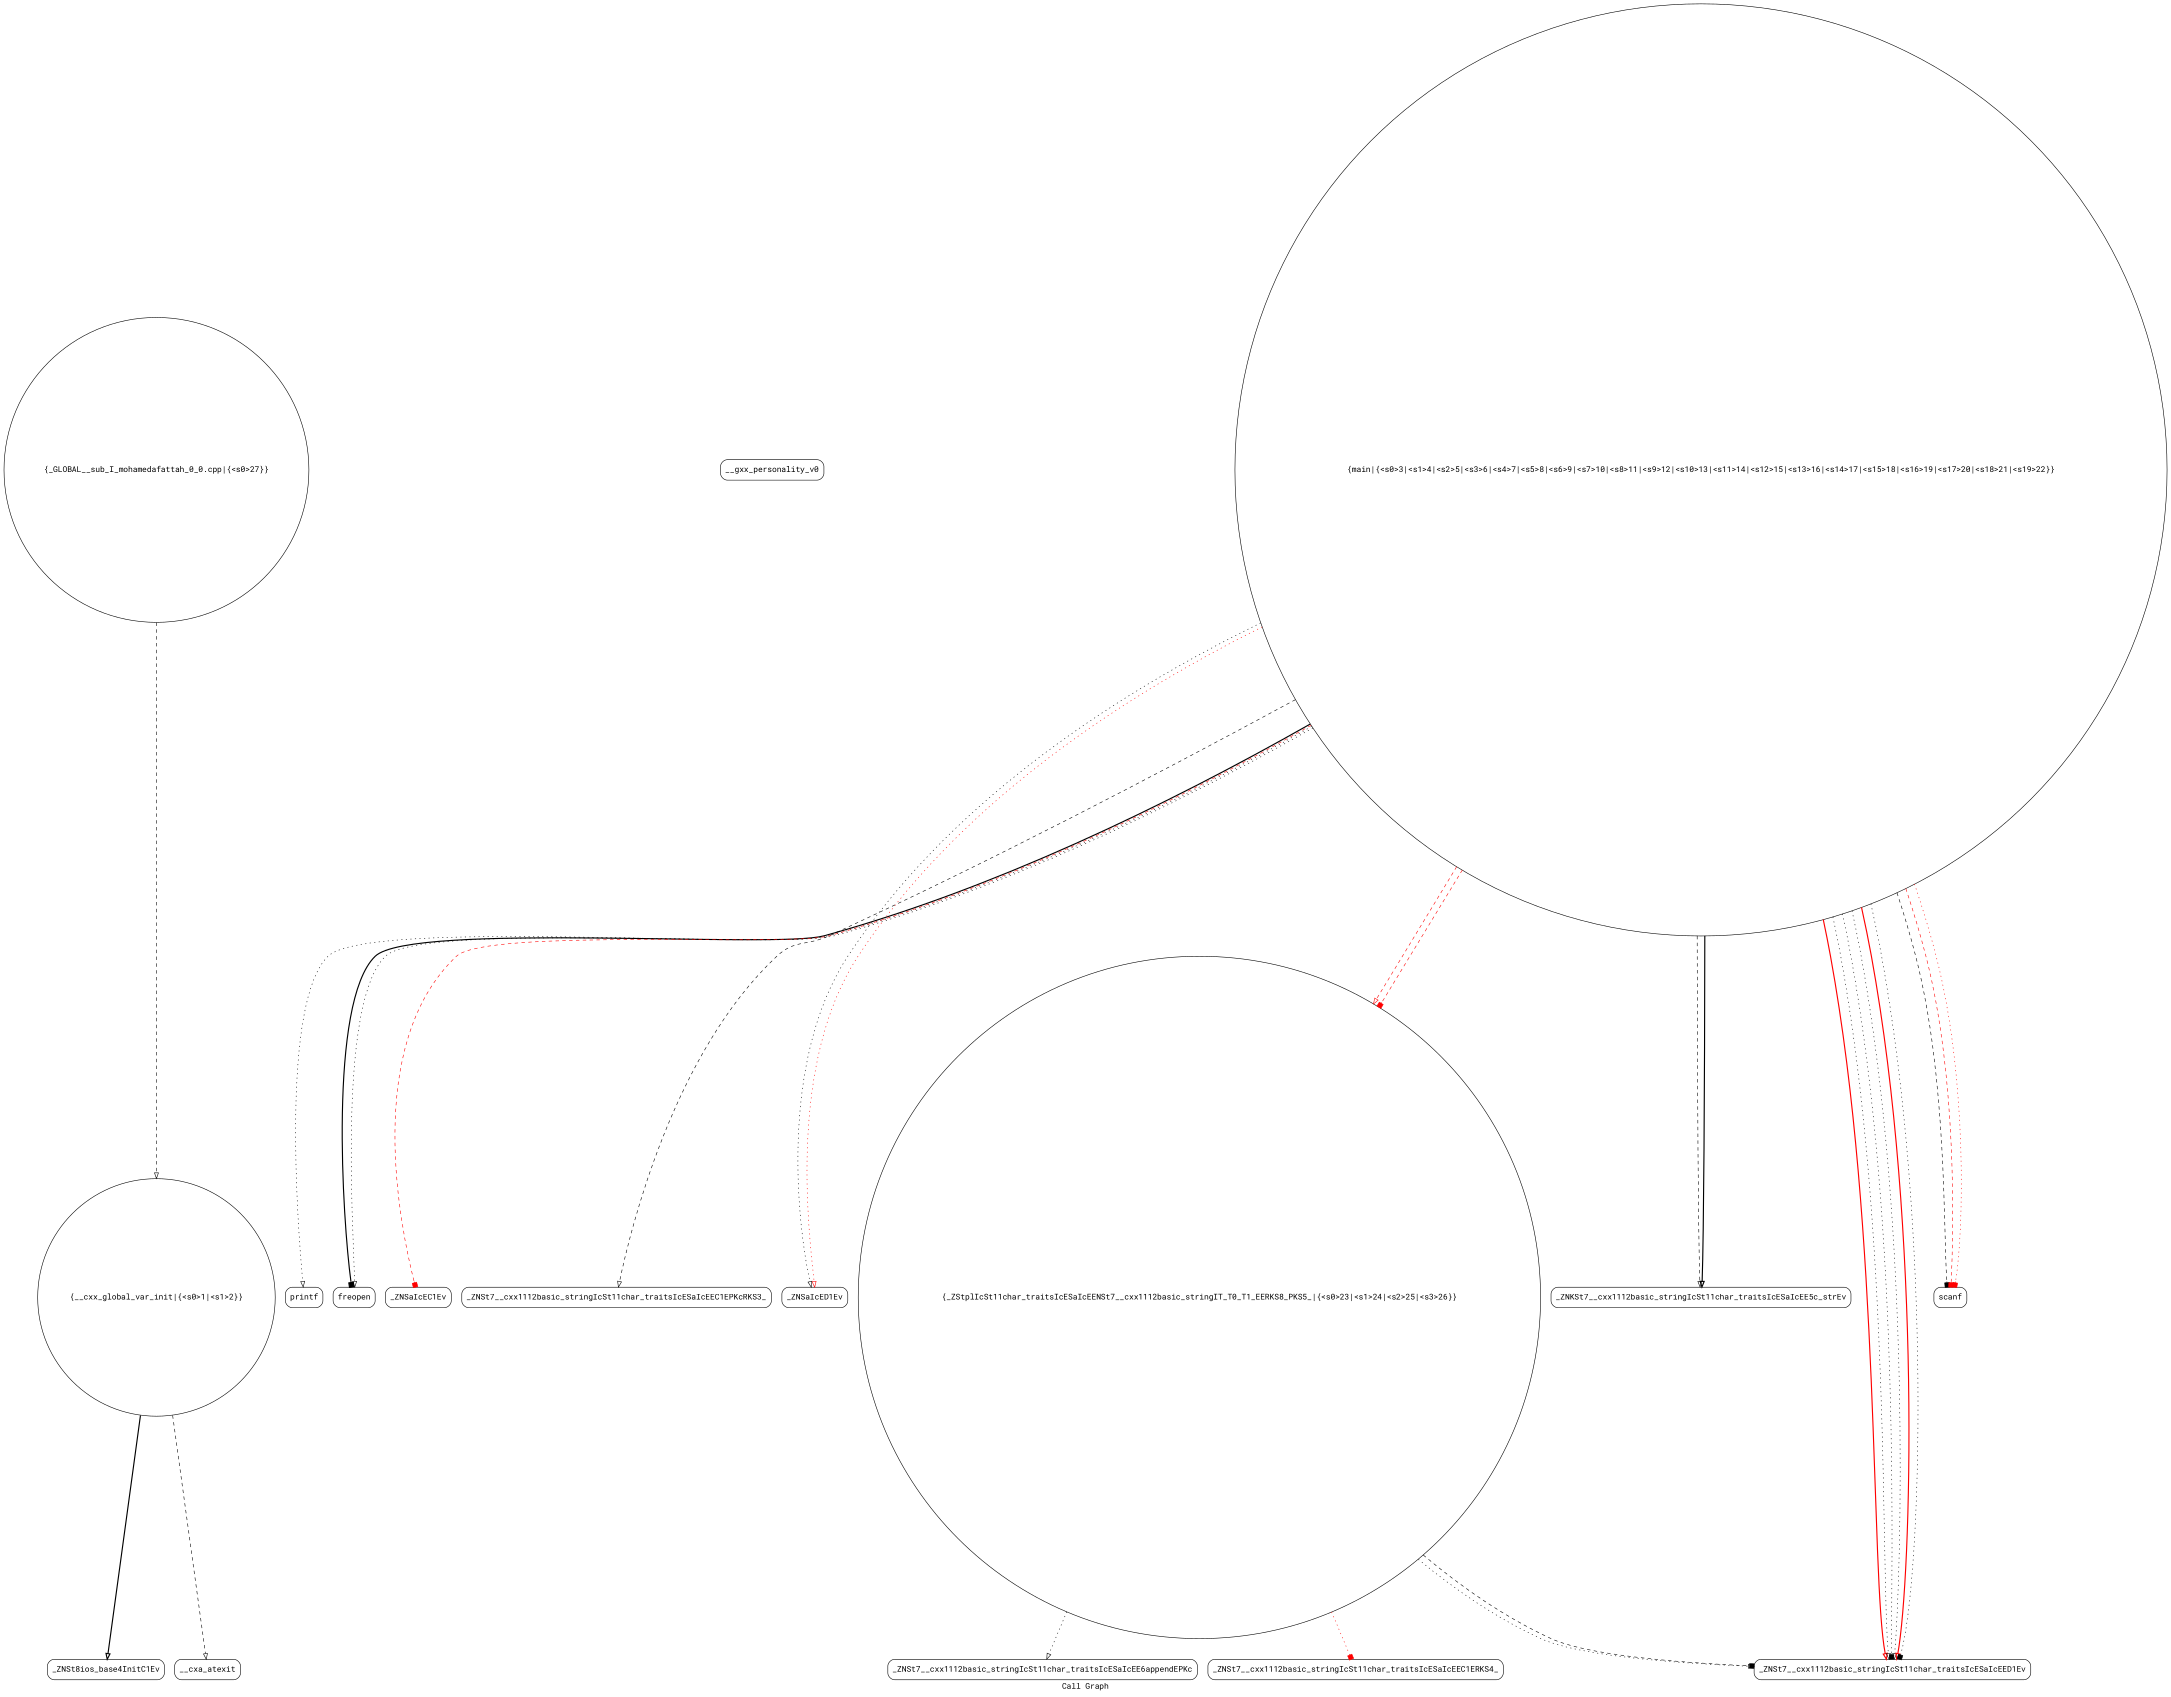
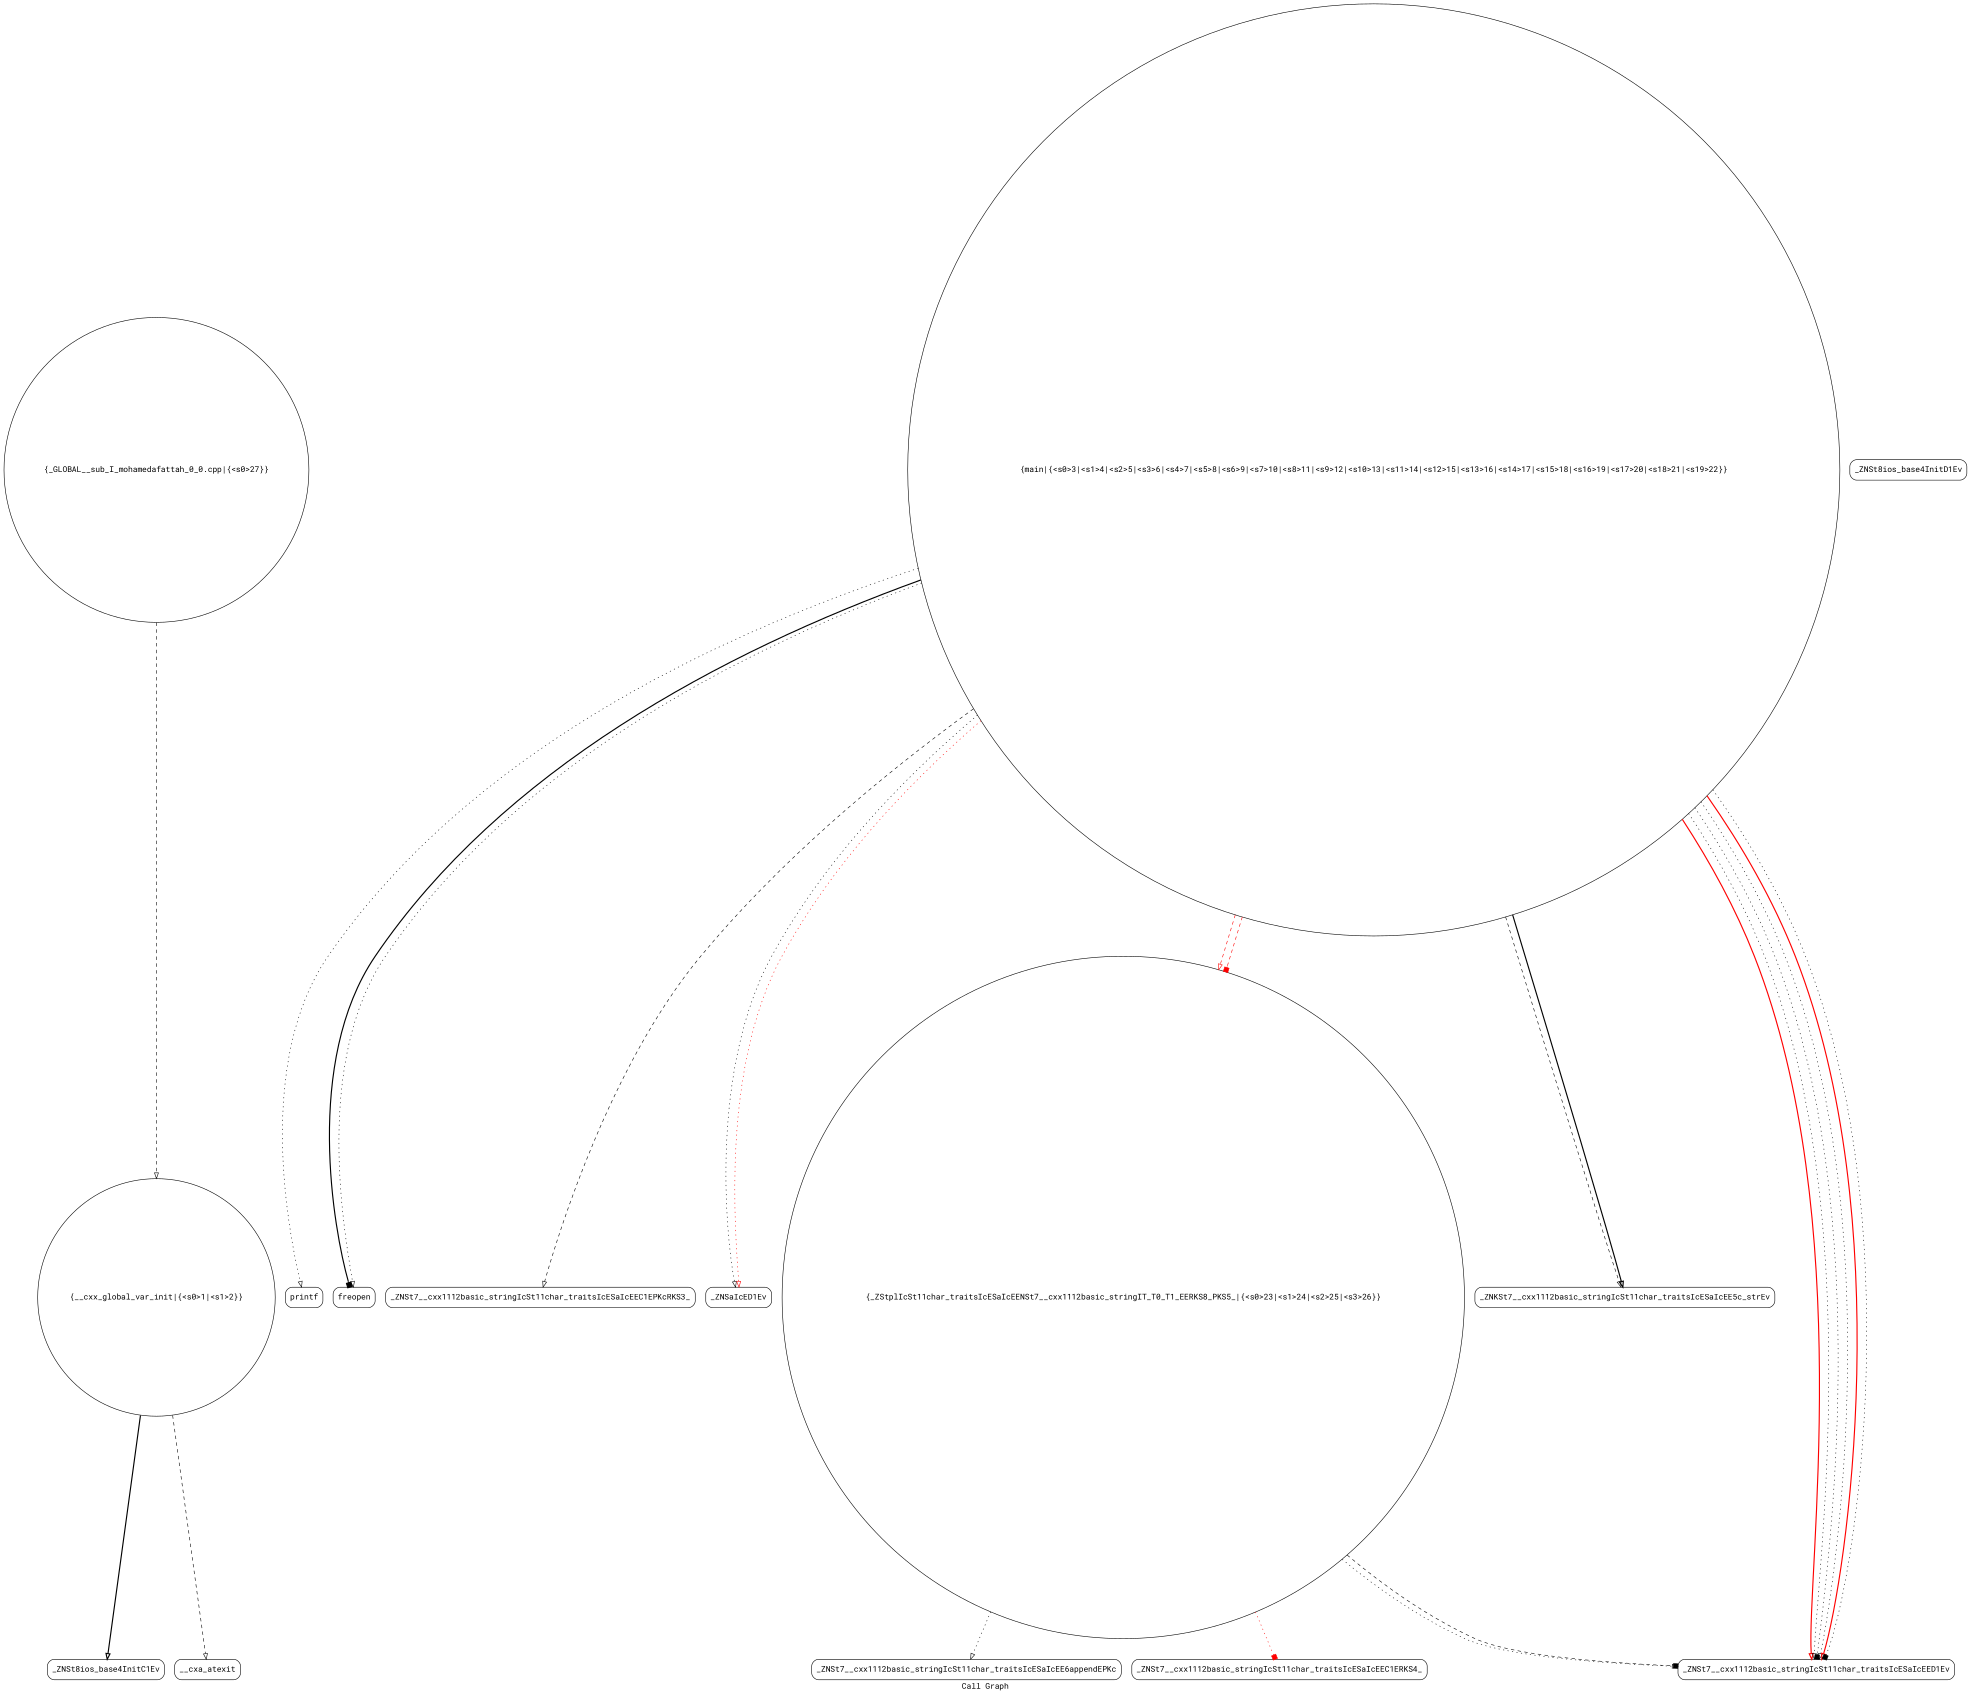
(772, 470) -> none
none -> (1908, 470)
(418, 1297) -> none
(1950, 1297) -> none
